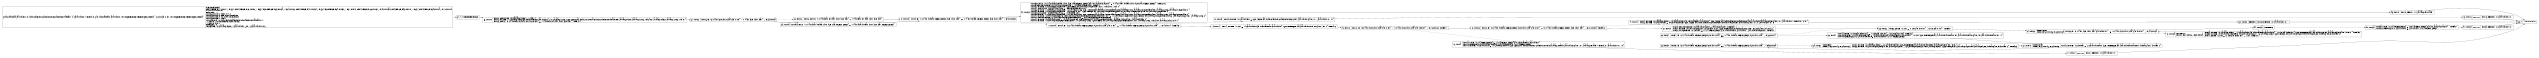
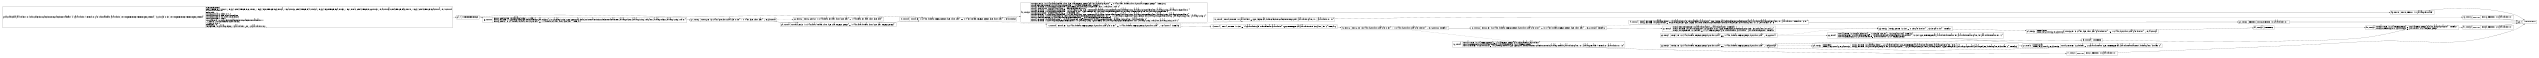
(891, 19) -> (700, 16)
(2264, 34) -> none
none -> (2092, 40)
